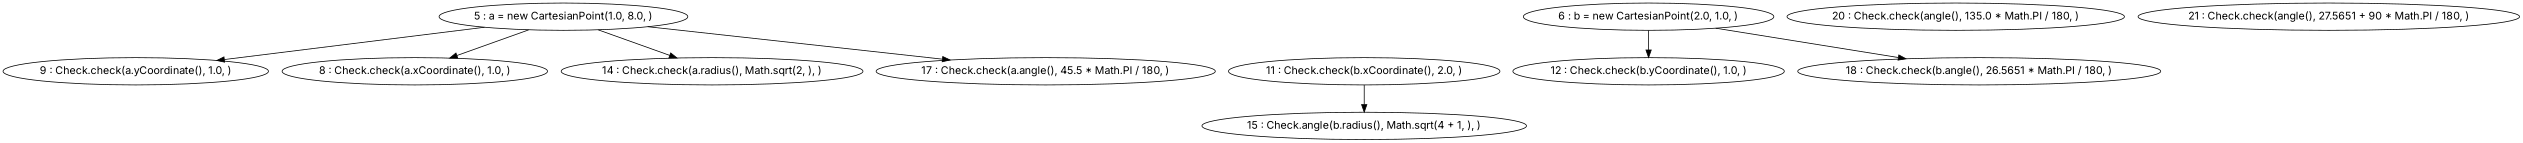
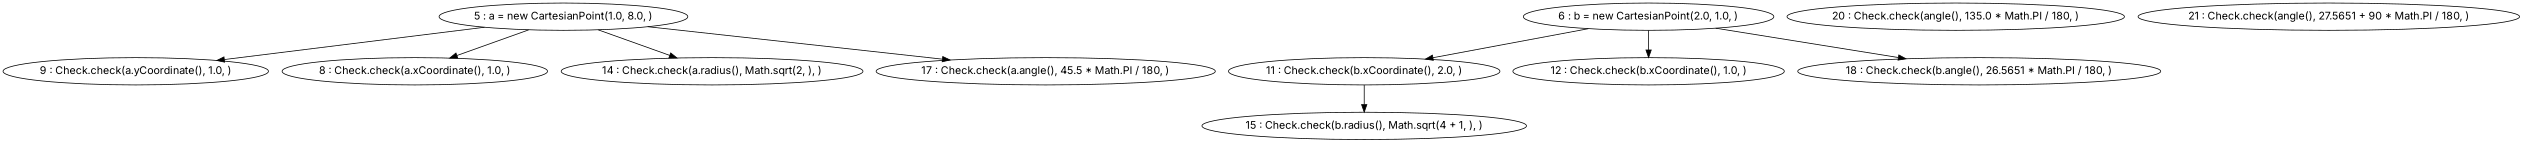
none -> (1511, 43)
(1649, 71) -> (1649, 71)
(1364, 126) -> (1364, 126)
